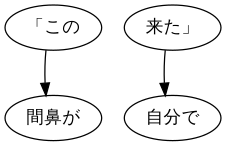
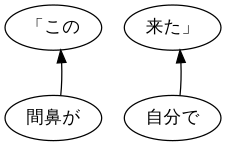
(45, 67) -> (62, 79)
(164, 67) -> (181, 79)
